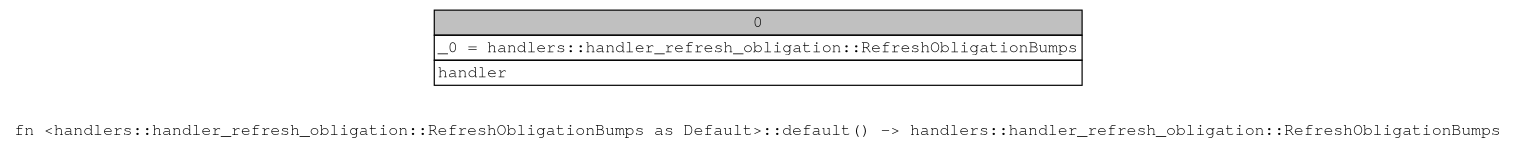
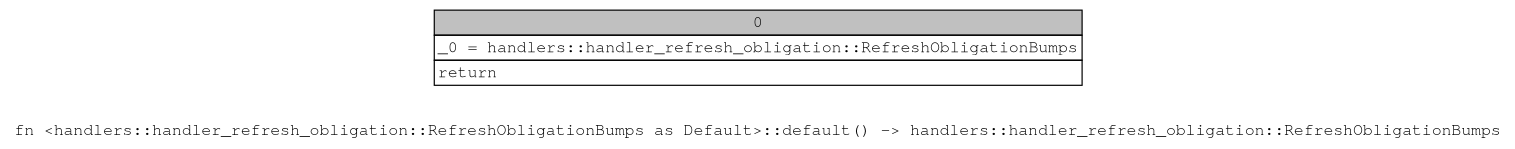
(472, 72) -> (468, 72)
